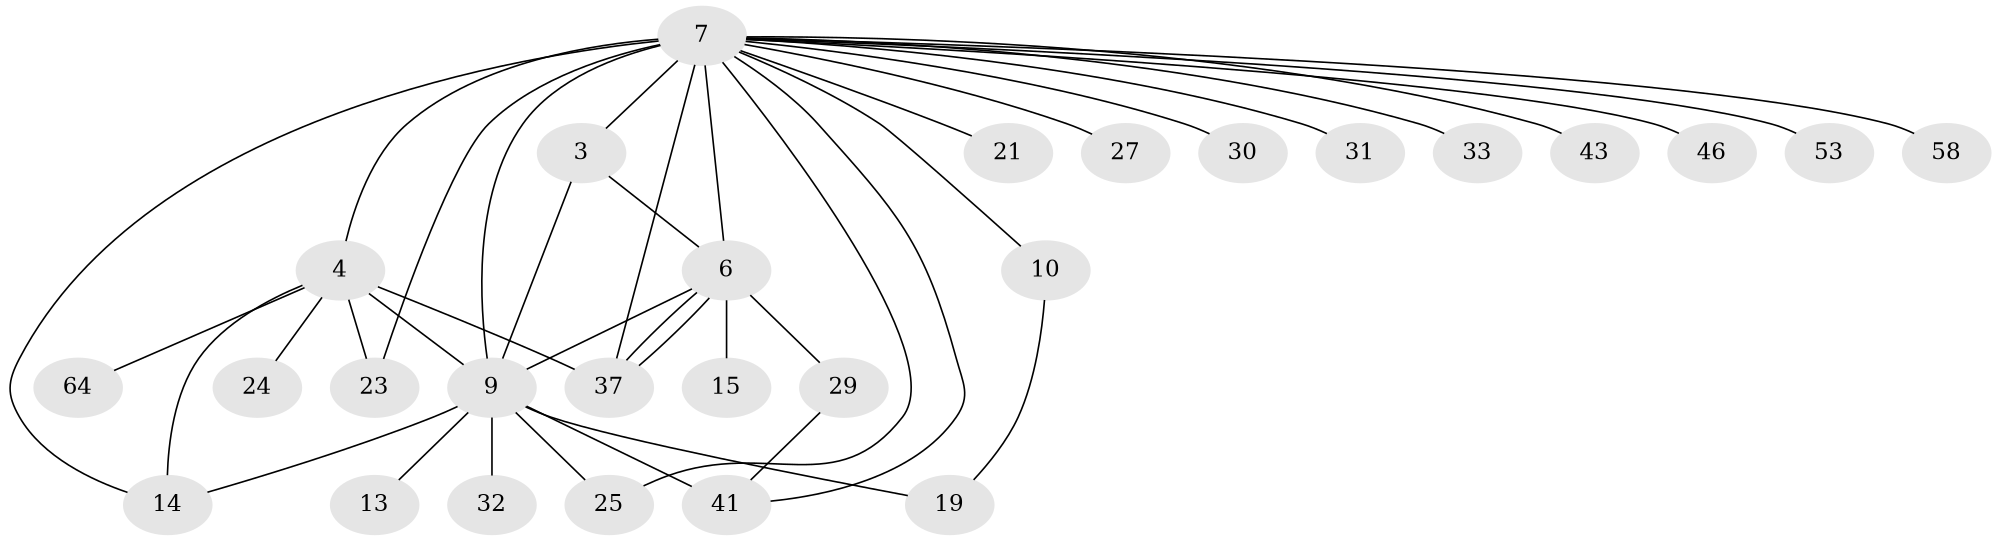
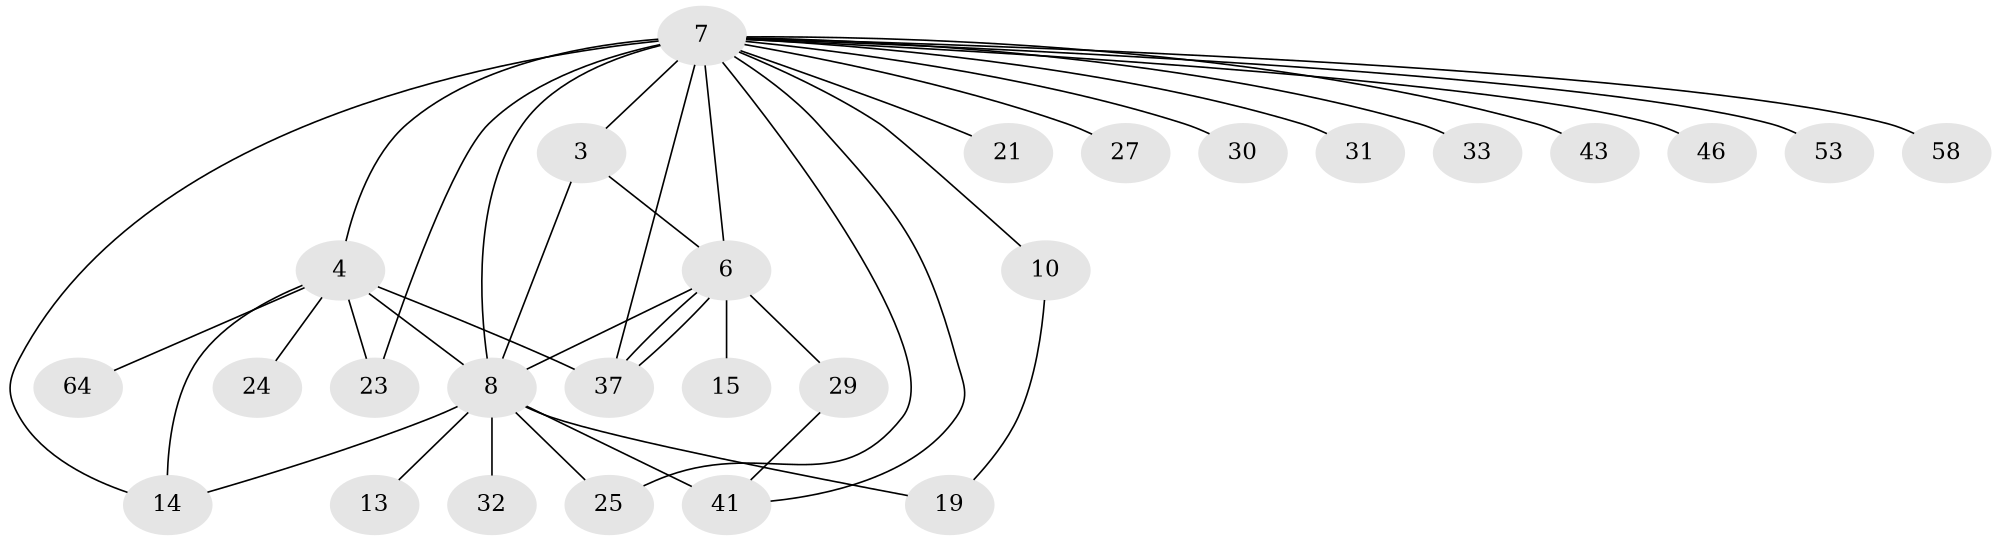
(492, 388) -> (492, 388)
